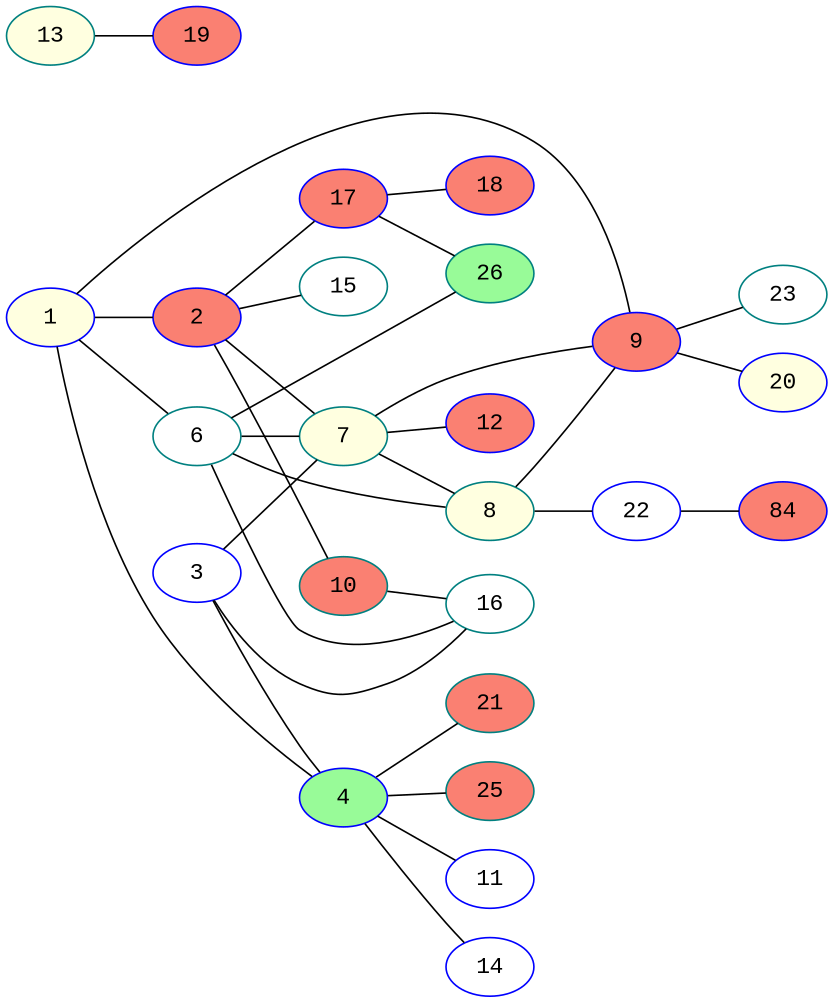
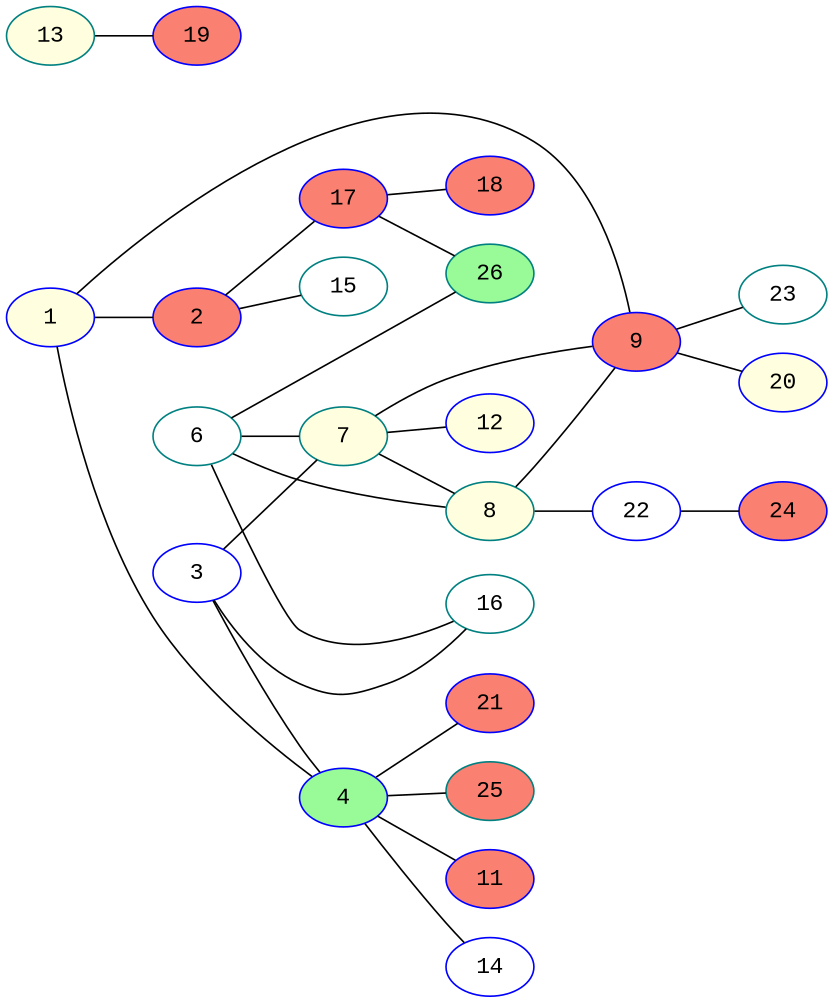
(124, 377) -> none
(270, 377) -> none
(490, 423) -> (490, 423)
(783, 511) -> (783, 511)
(343, 586) -> none
(490, 703) -> (490, 703)
(490, 879) -> (490, 879)
